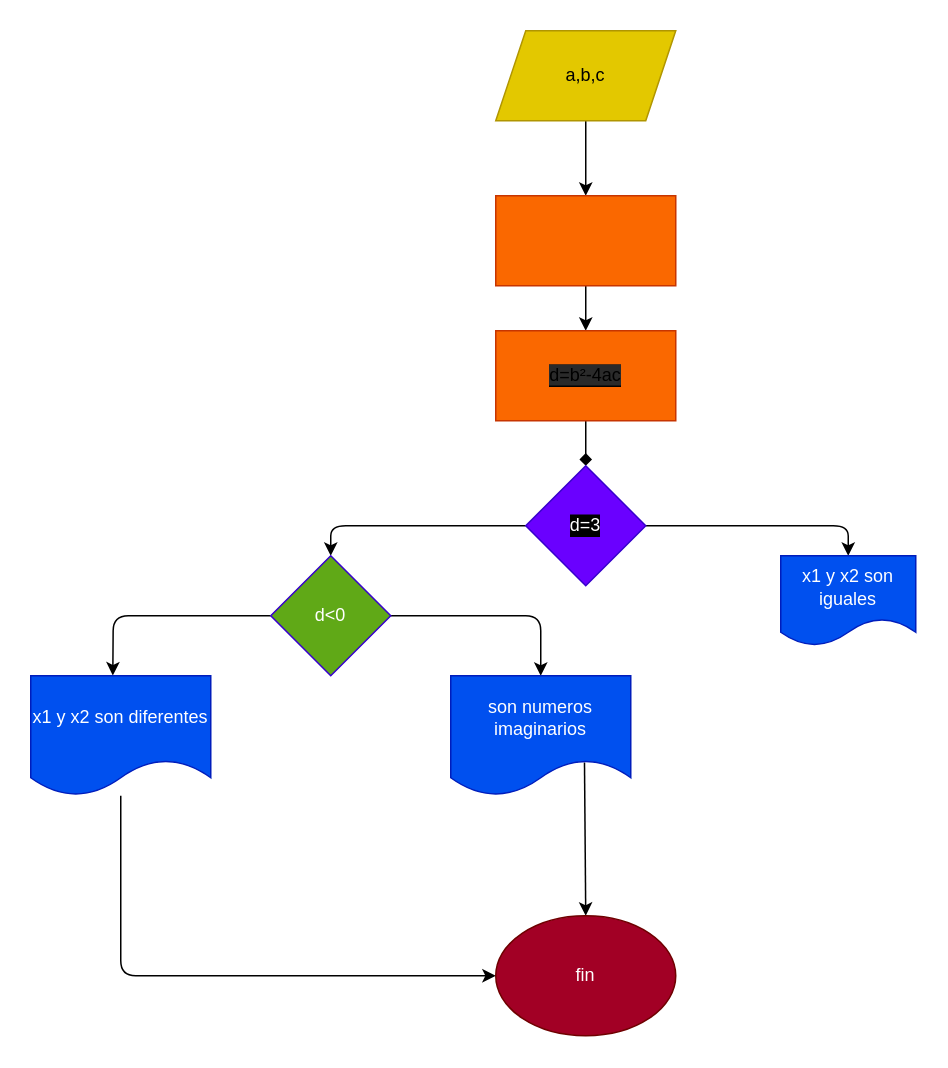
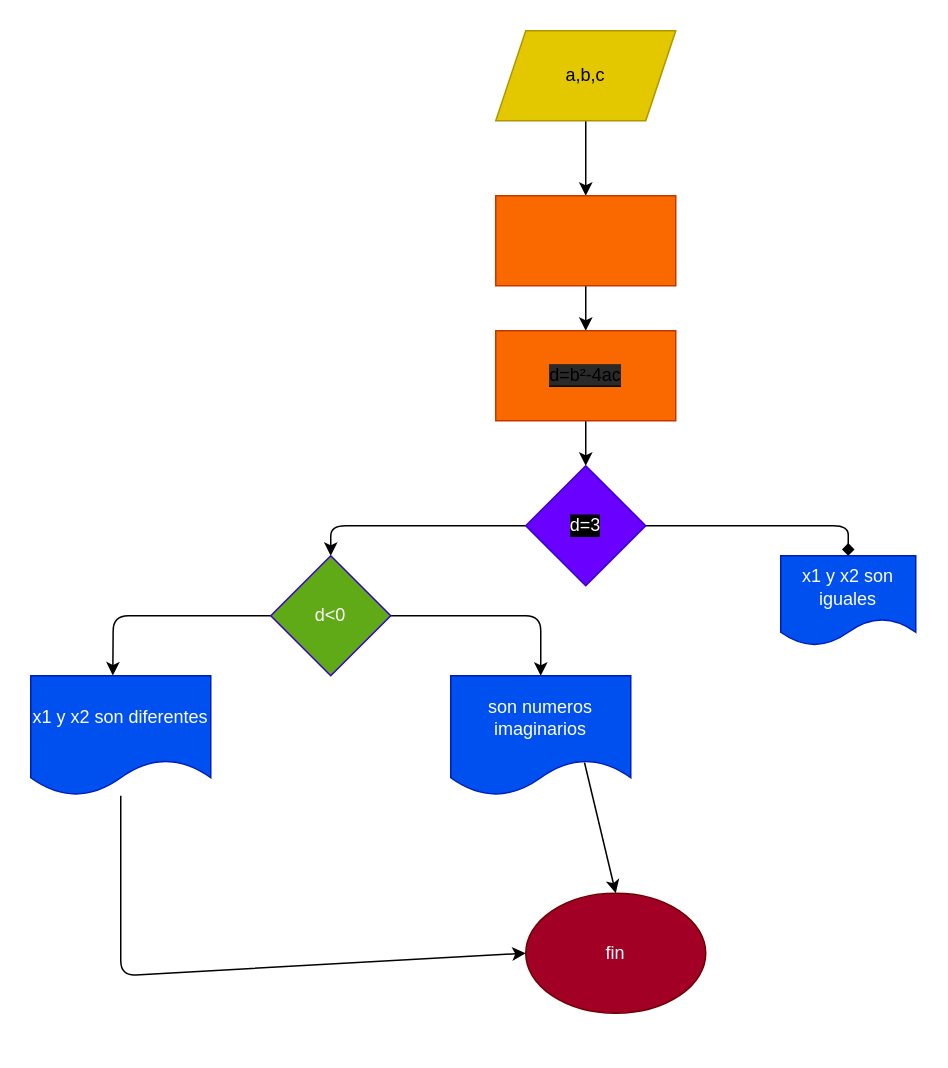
(586, 453) -> (586, 454)
(848, 544) -> (848, 543)
(586, 976) -> (616, 953)
